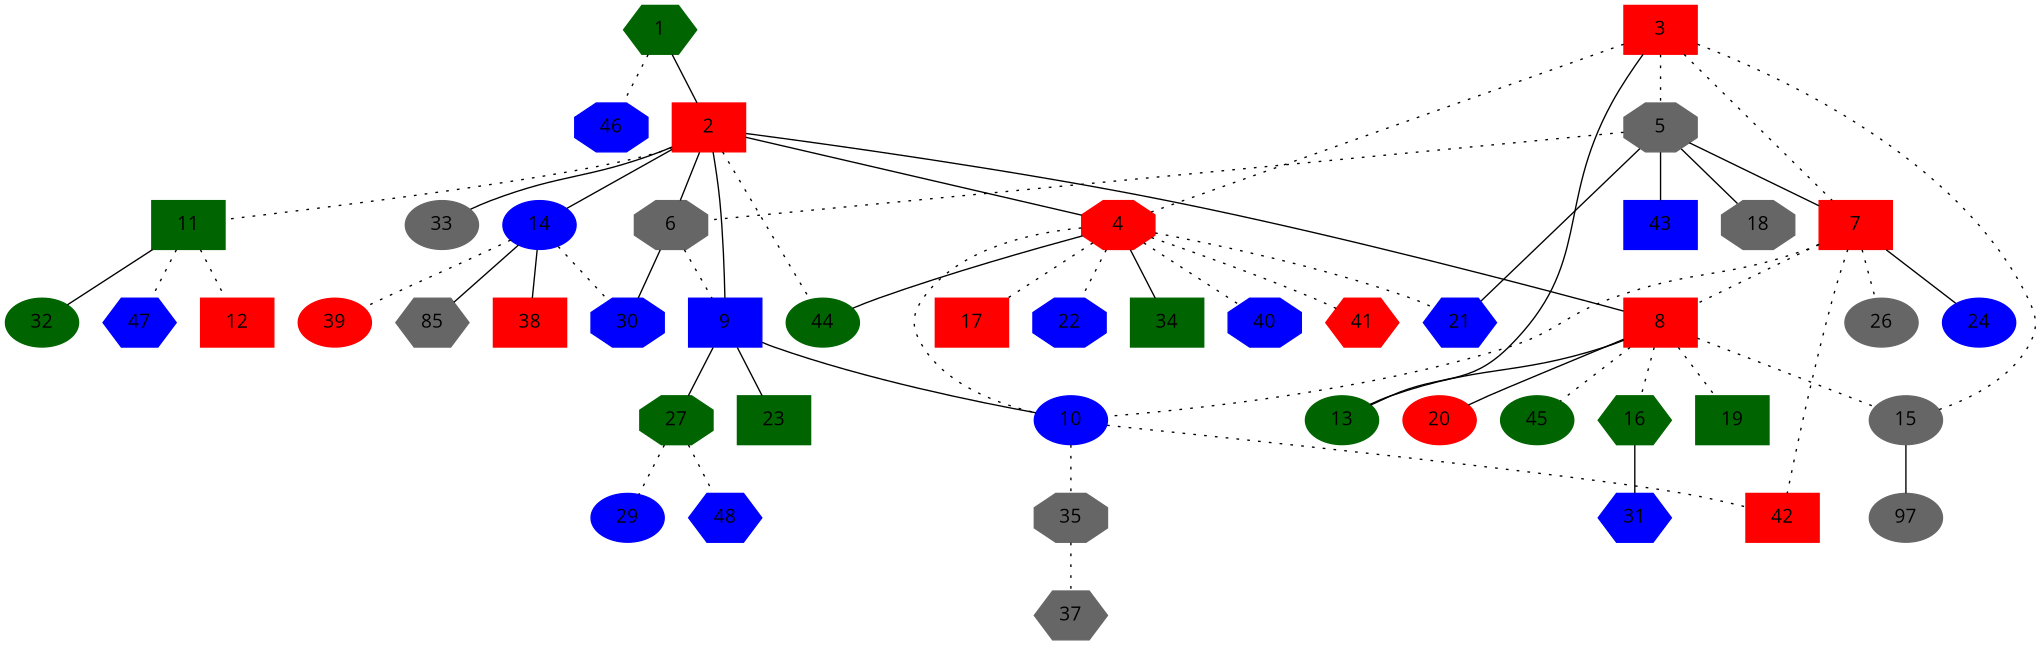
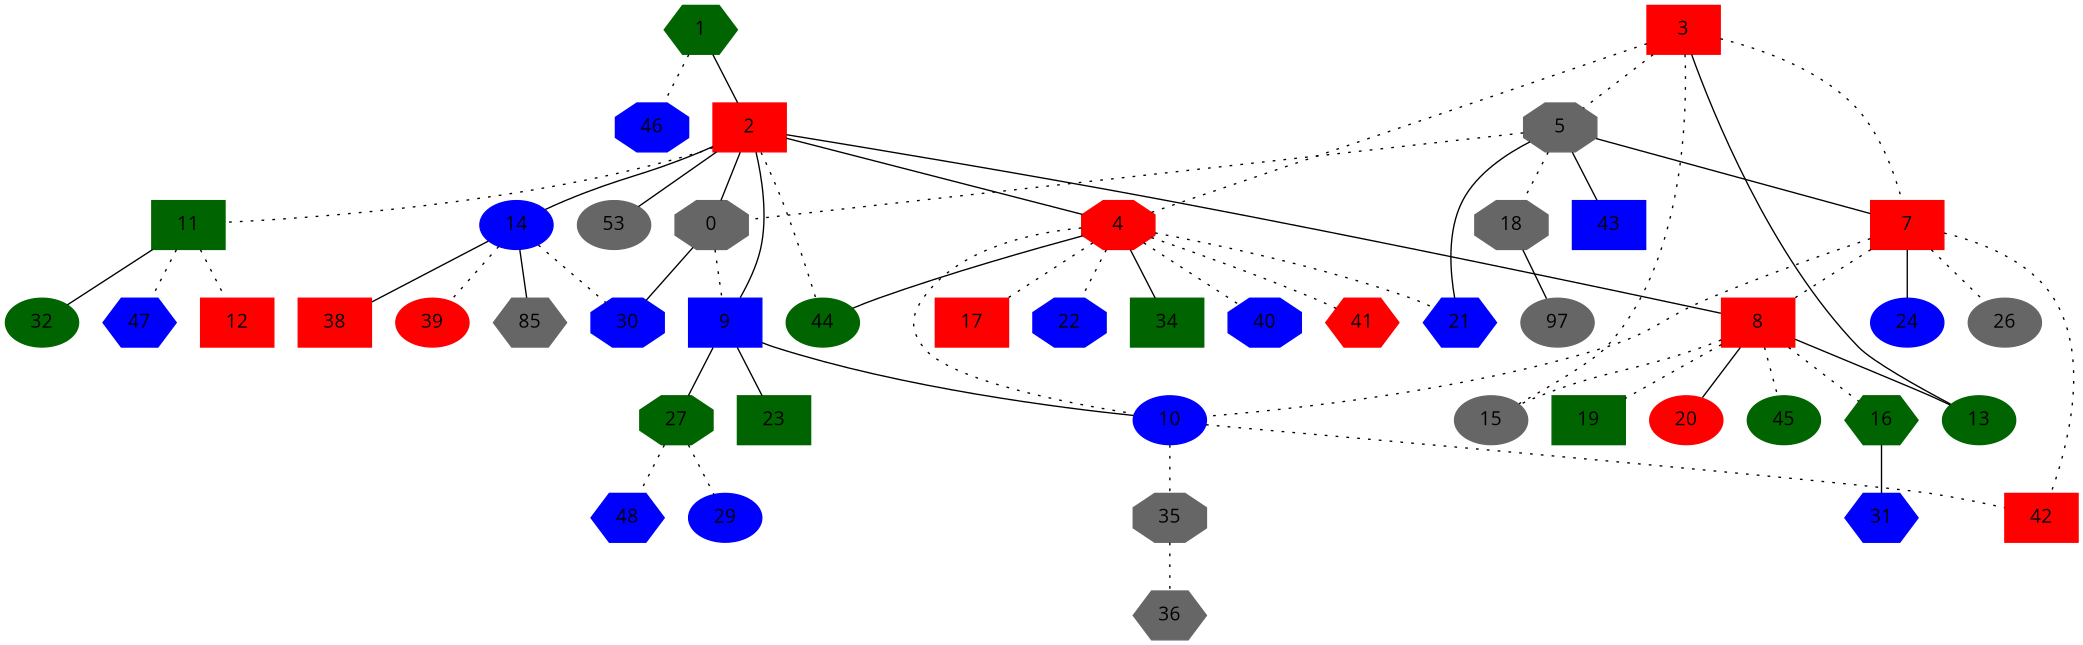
(1709, 176) -> (1536, 176)
(442, 225) -> (614, 225)
(671, 225) -> (712, 225)
(1906, 469) -> (1530, 264)
(1071, 615) -> (1170, 615)
